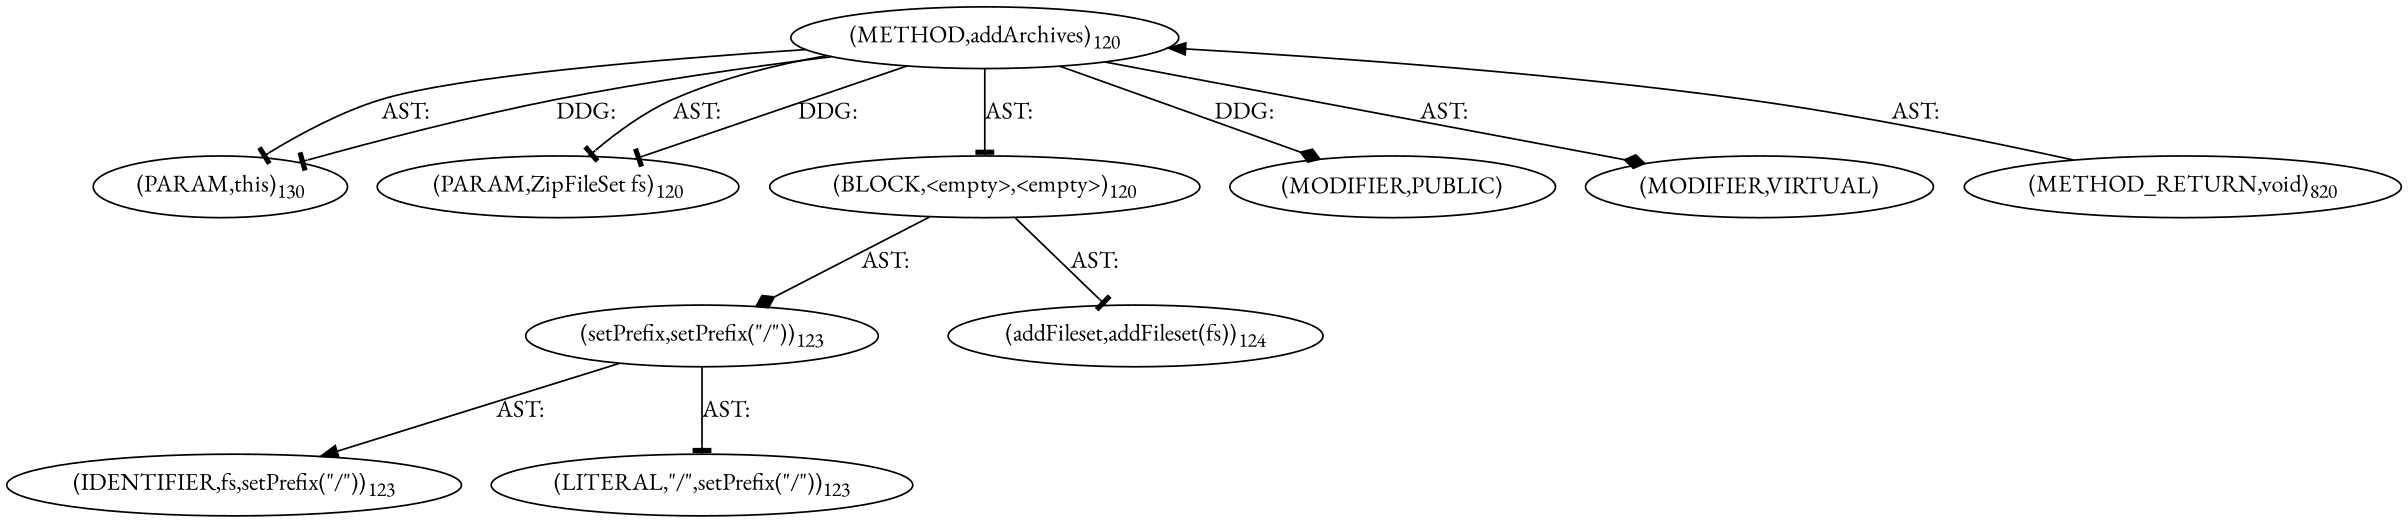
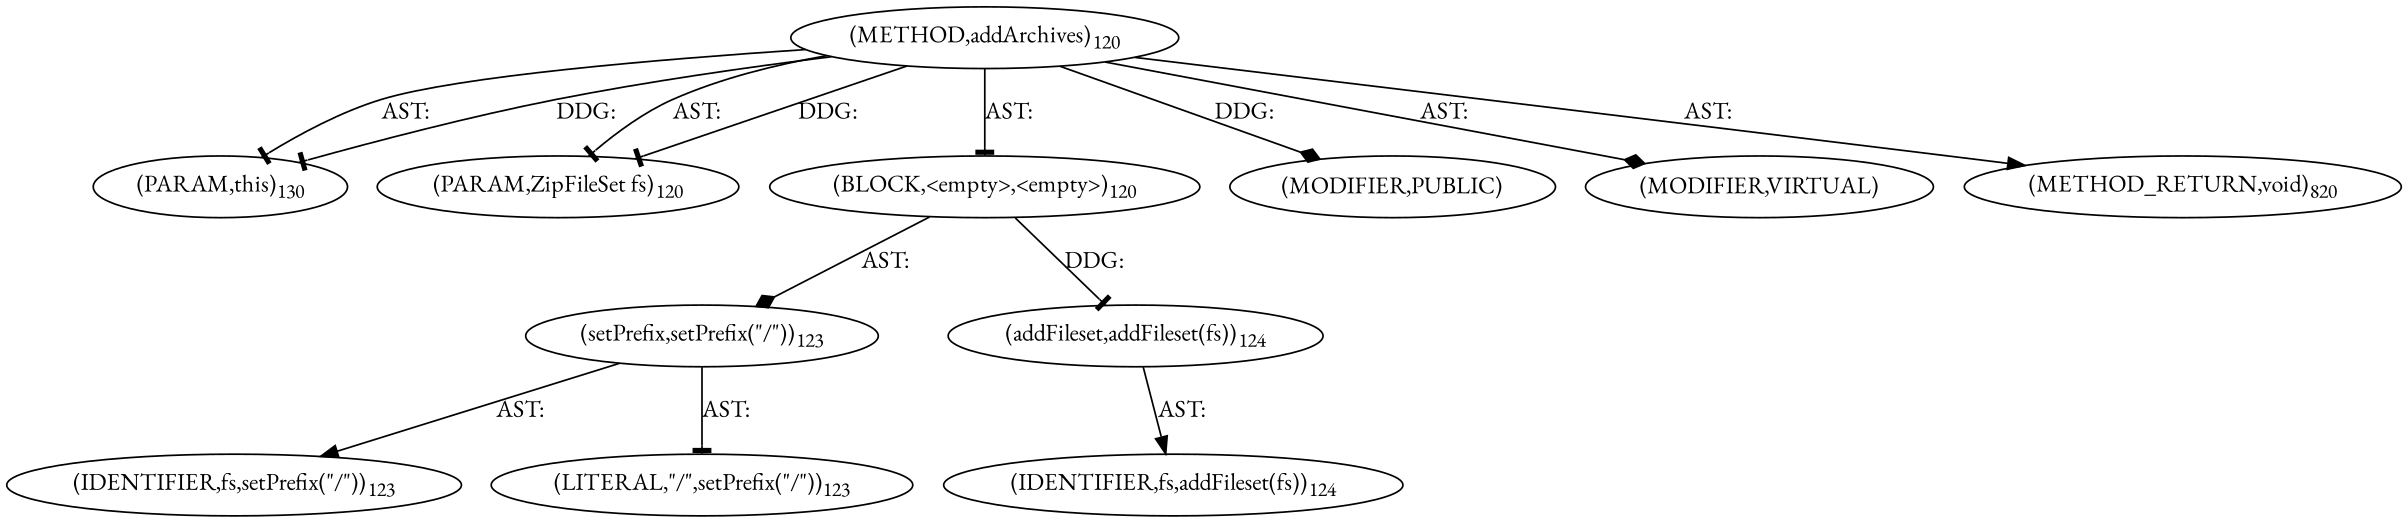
(1632, 85) -> (1571, 110)
(1098, 261) -> (1098, 261)
none -> (1173, 485)
